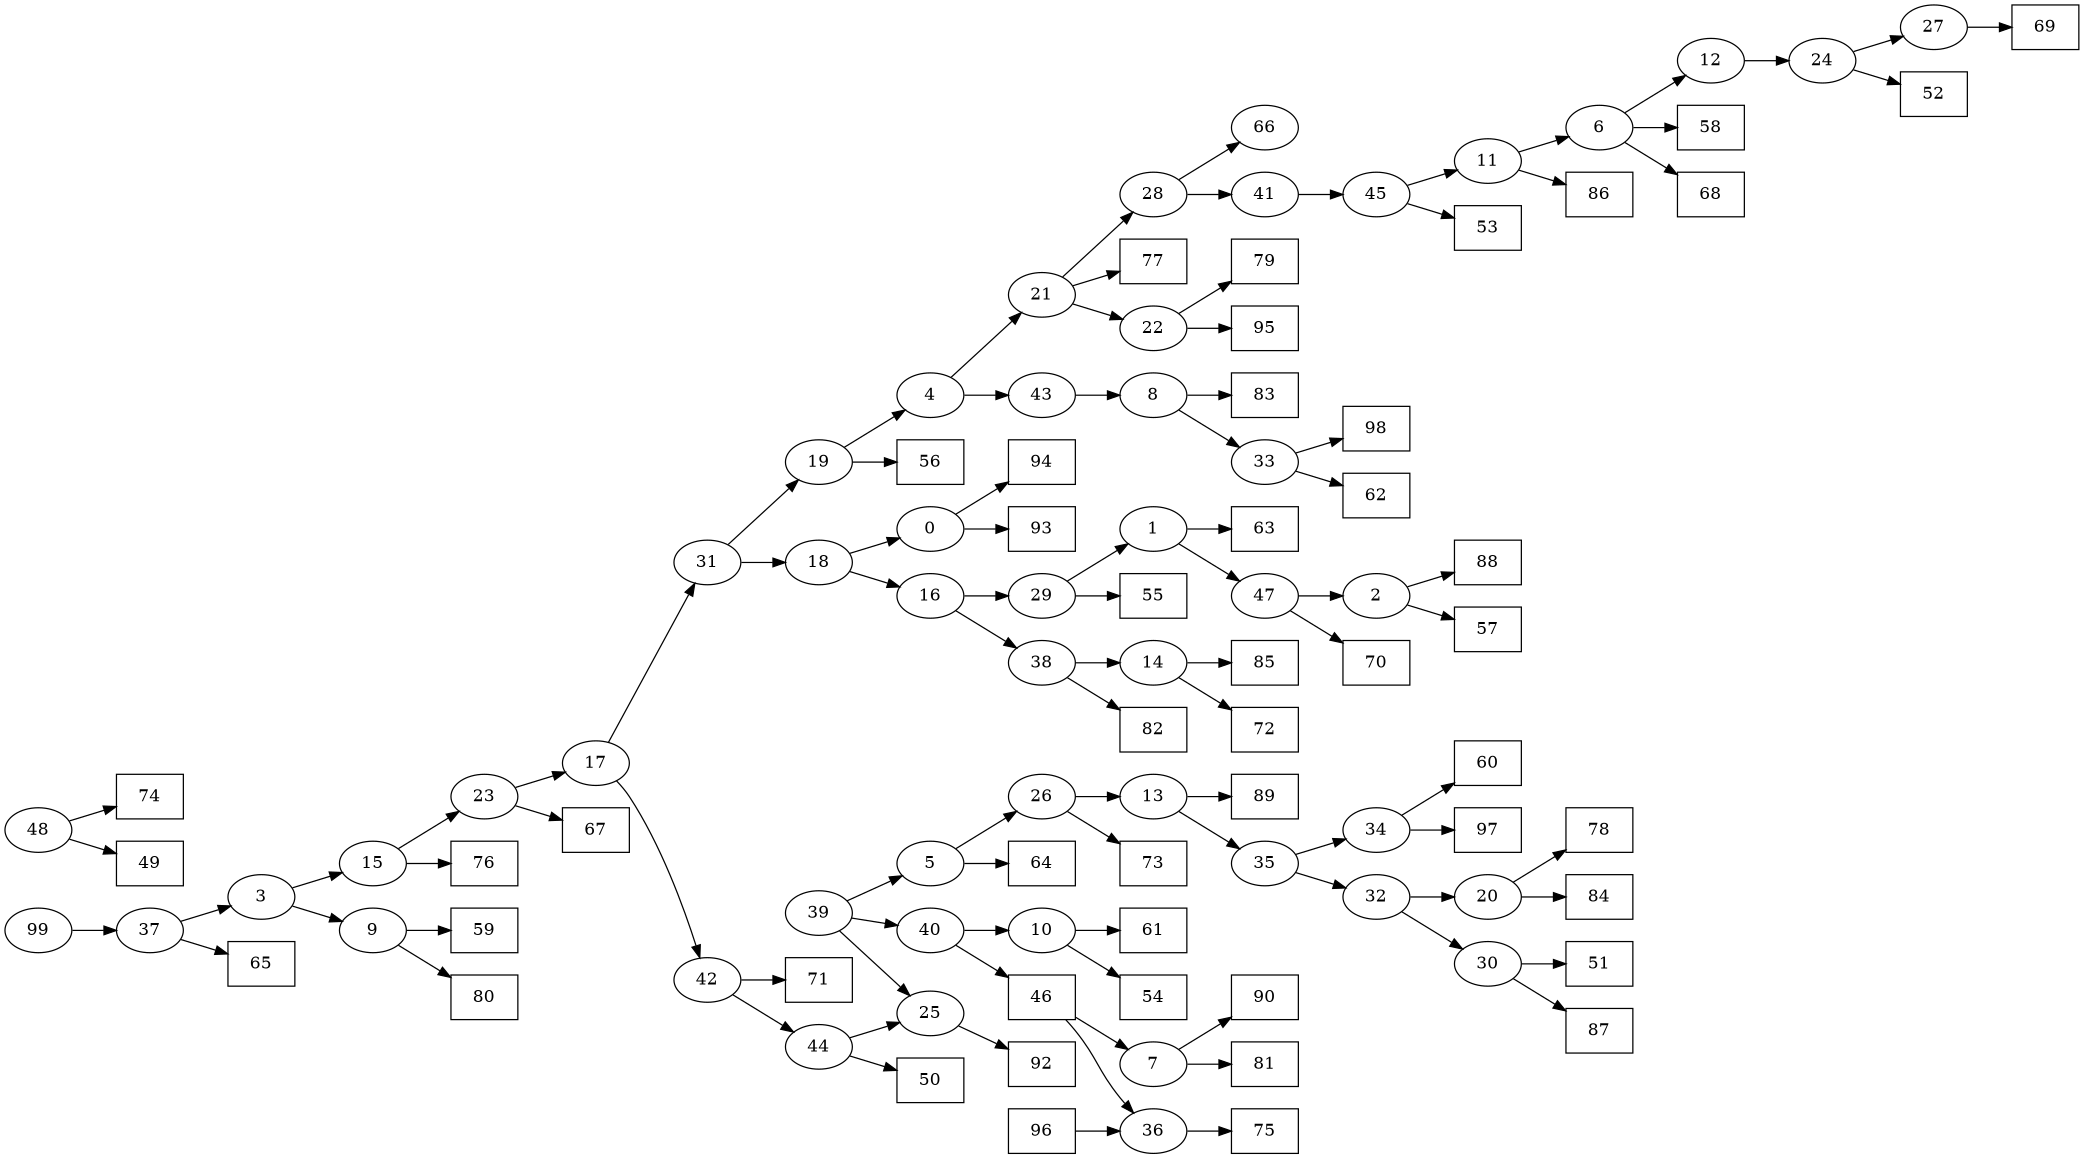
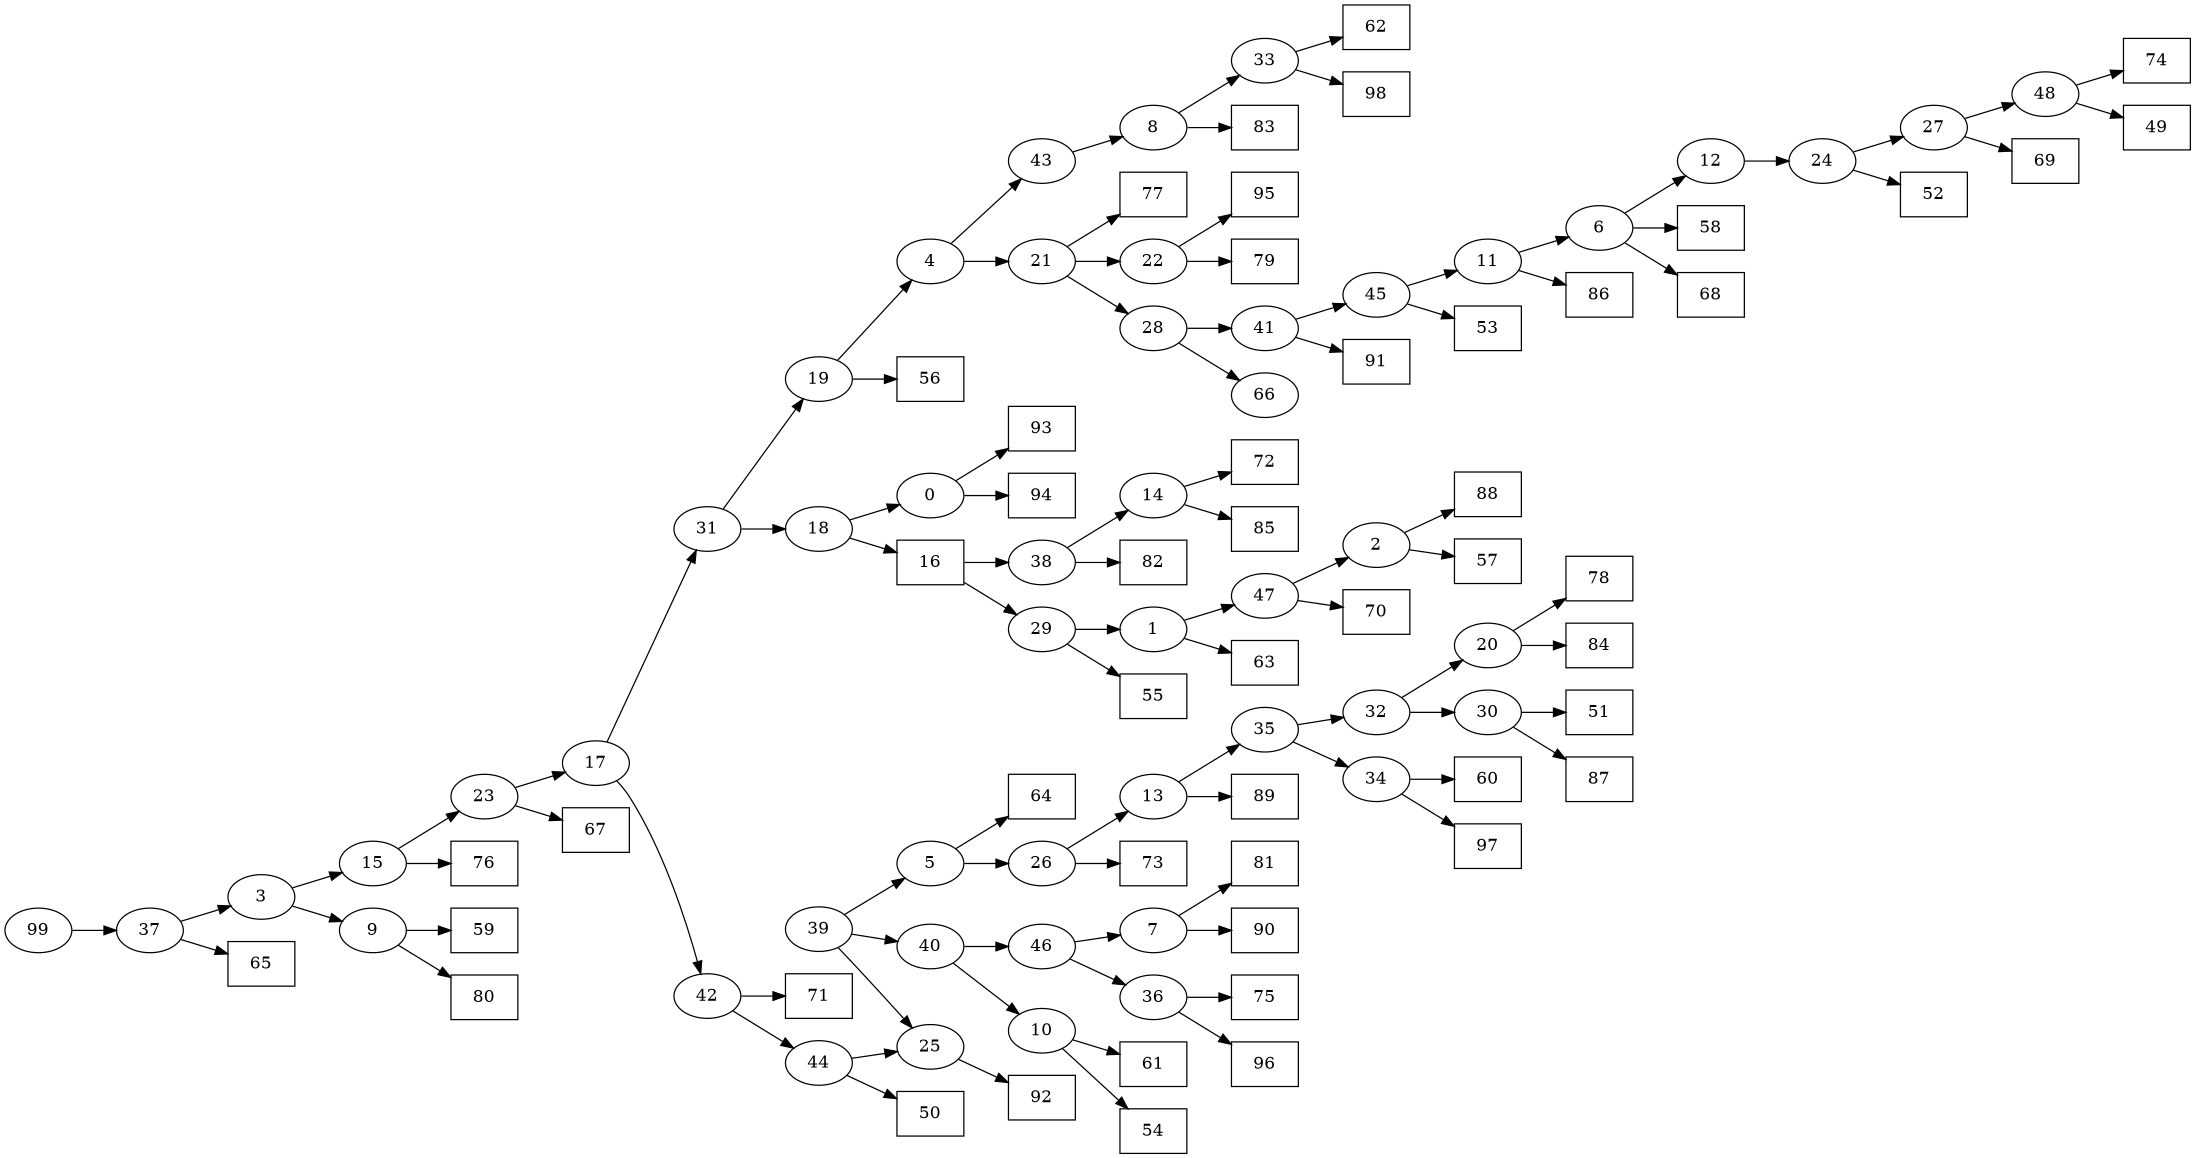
none -> (1984, 113)
none -> (1376, 362)
(930, 596) -> (930, 562)
(1042, 997) -> (1042, 947)
(1092, 1131) -> (1200, 1025)
